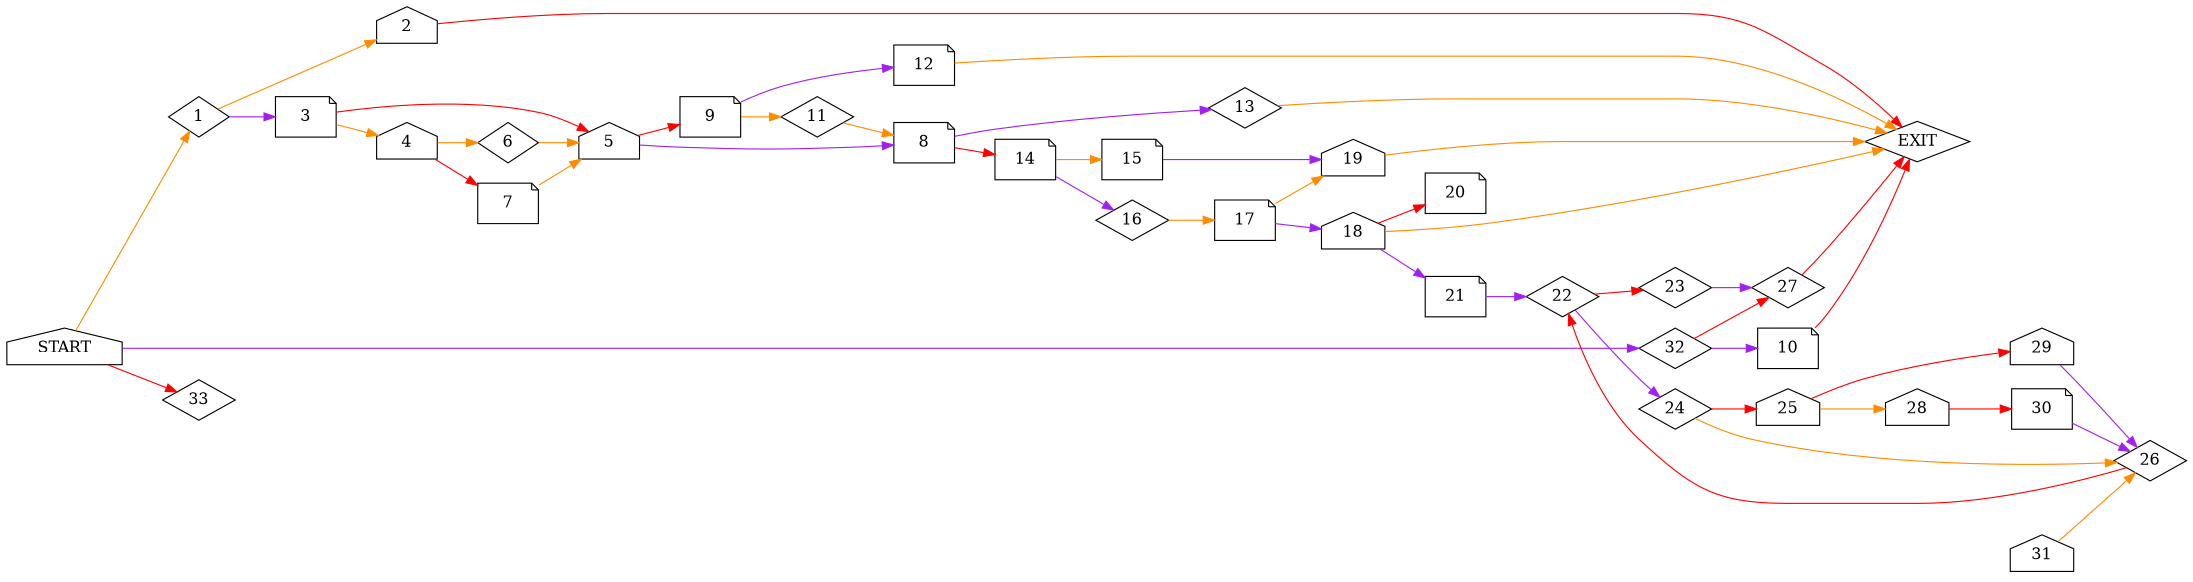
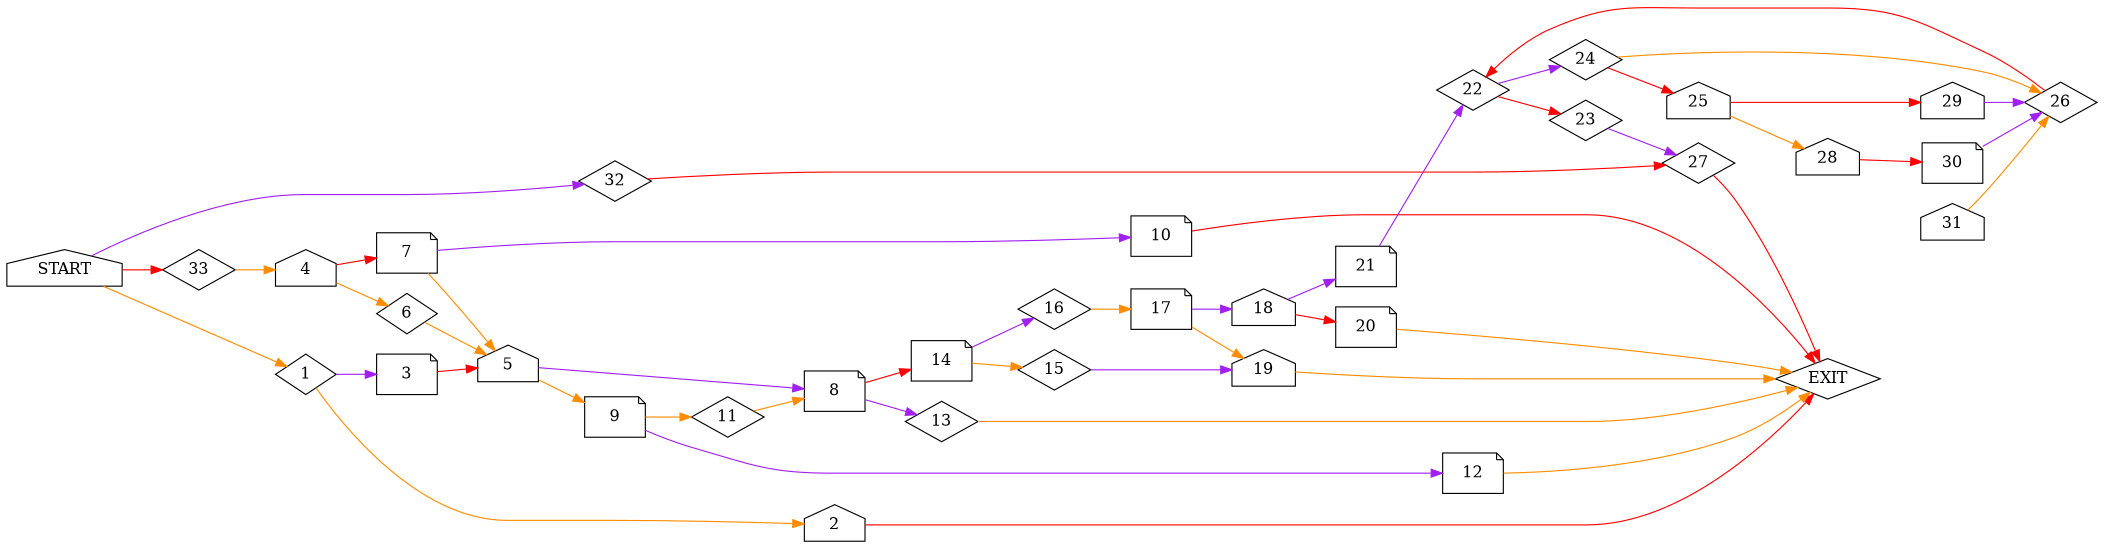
(352, 129) -> (250, 270)
(653, 131) -> (556, 389)
(1132, 160) -> (1054, 370)
(1630, 201) -> (1589, 346)
(1729, 348) -> (778, 242)
